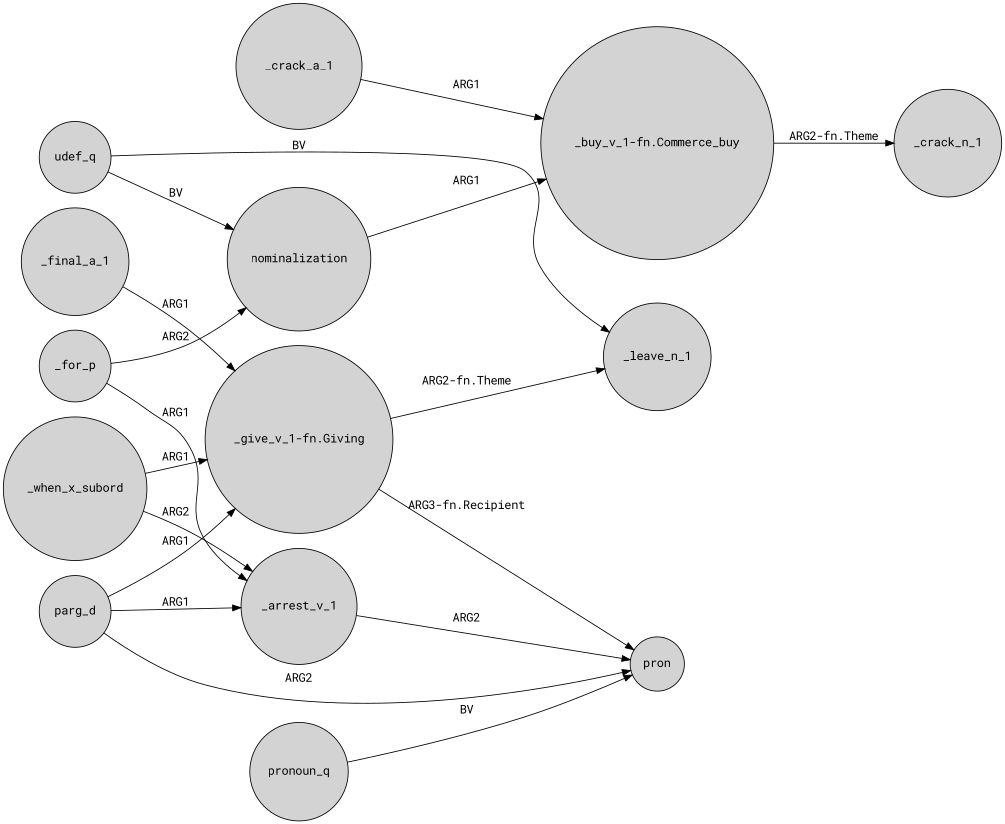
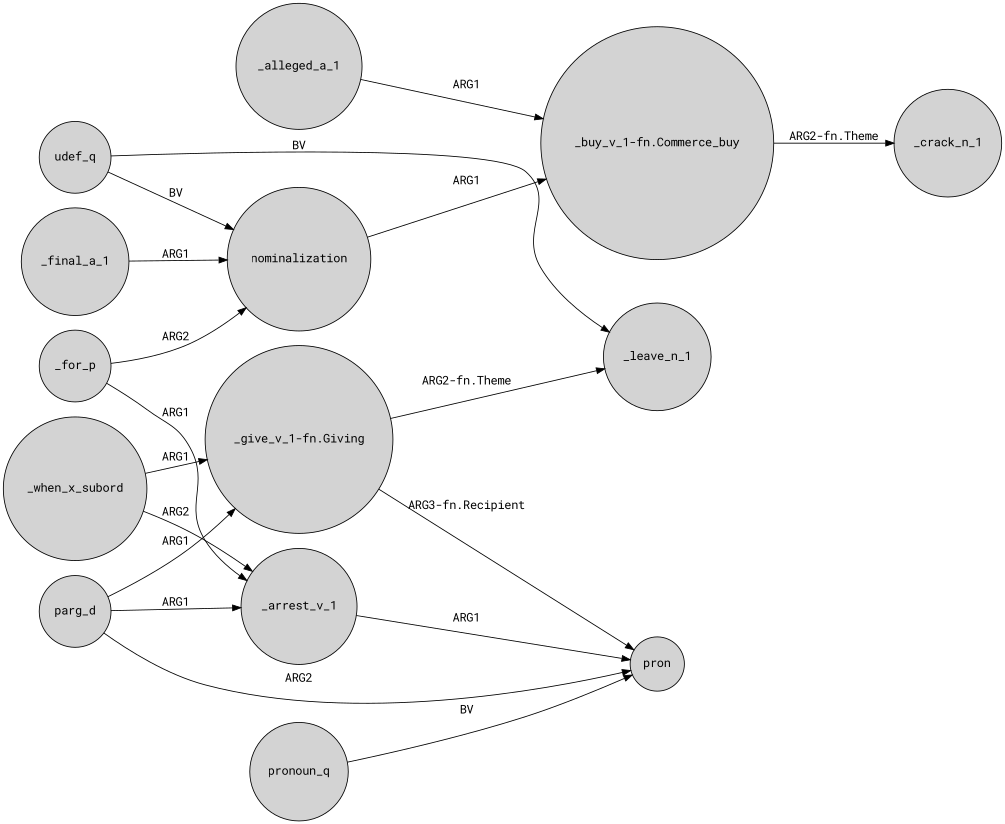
(299, 66) -> (299, 66)
(179, 322) -> (174, 261)
(467, 619) -> (467, 619)
